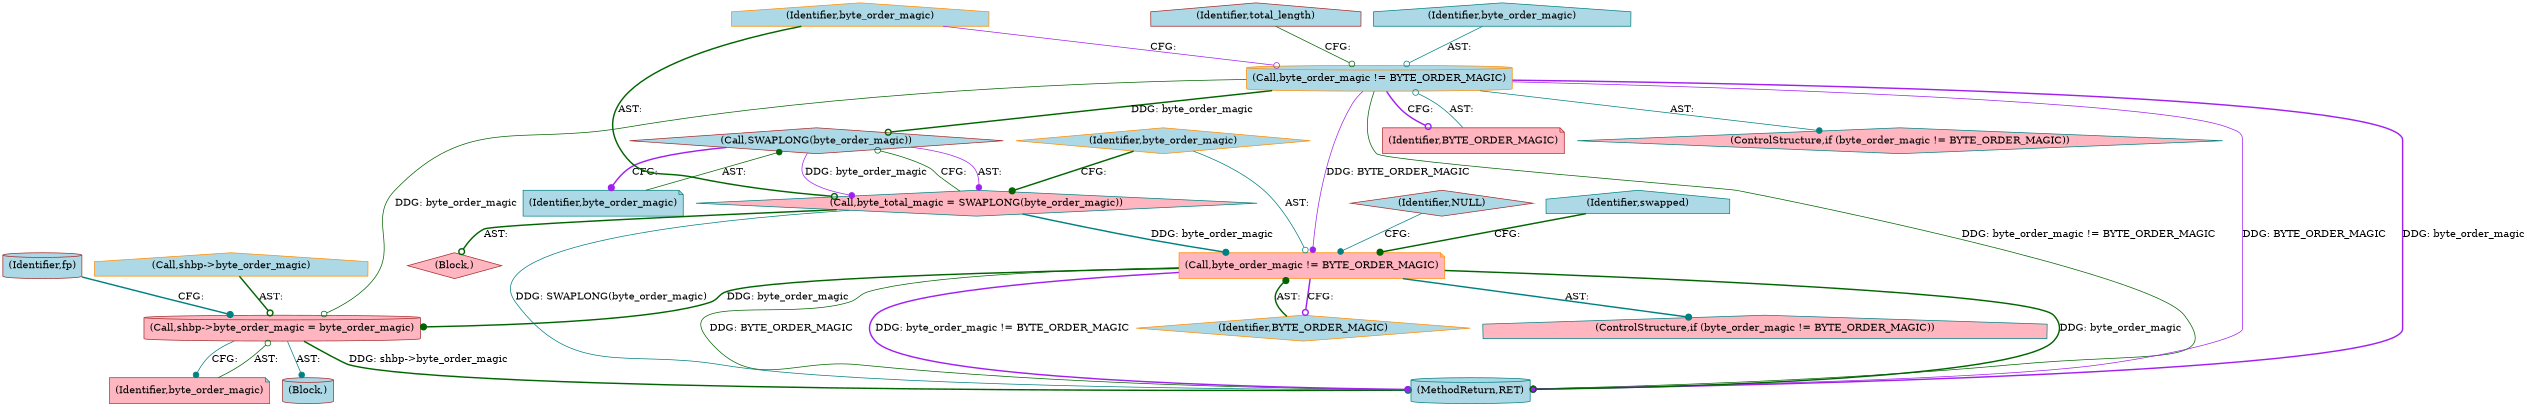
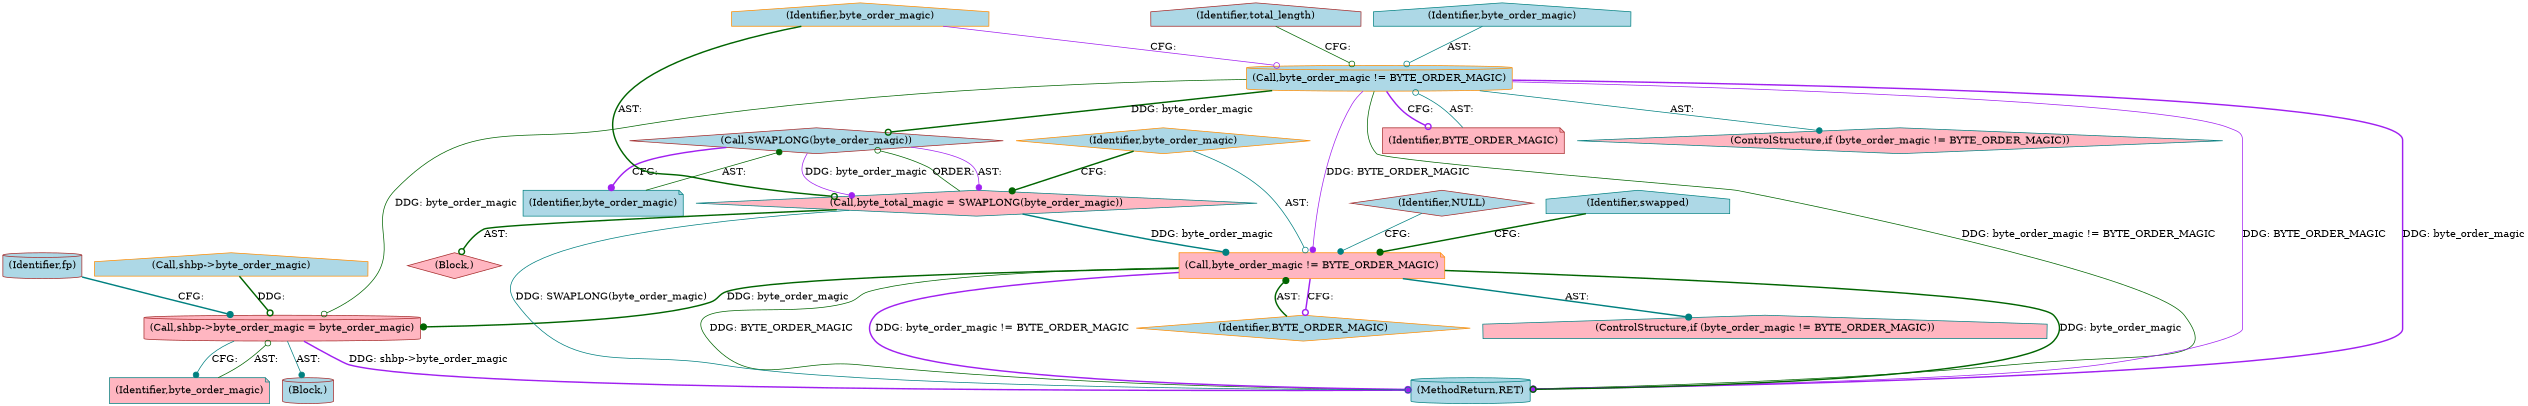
(955, 172) -> (955, 172)
(273, 297) -> (273, 297)
(851, 388) -> (851, 388)
